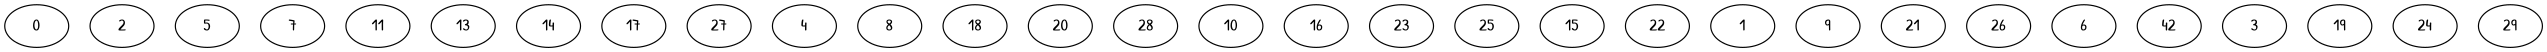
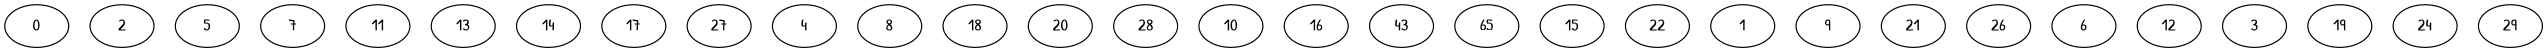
(1402, 26) -> (1402, 26)
(1487, 26) -> (1487, 26)
(2169, 26) -> (2169, 26)
